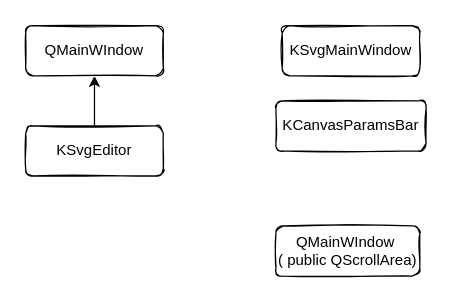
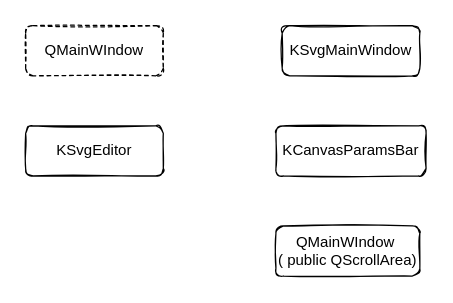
(94, 51) -> (94, 51)
(94, 102) -> none
(351, 126) -> (351, 151)
